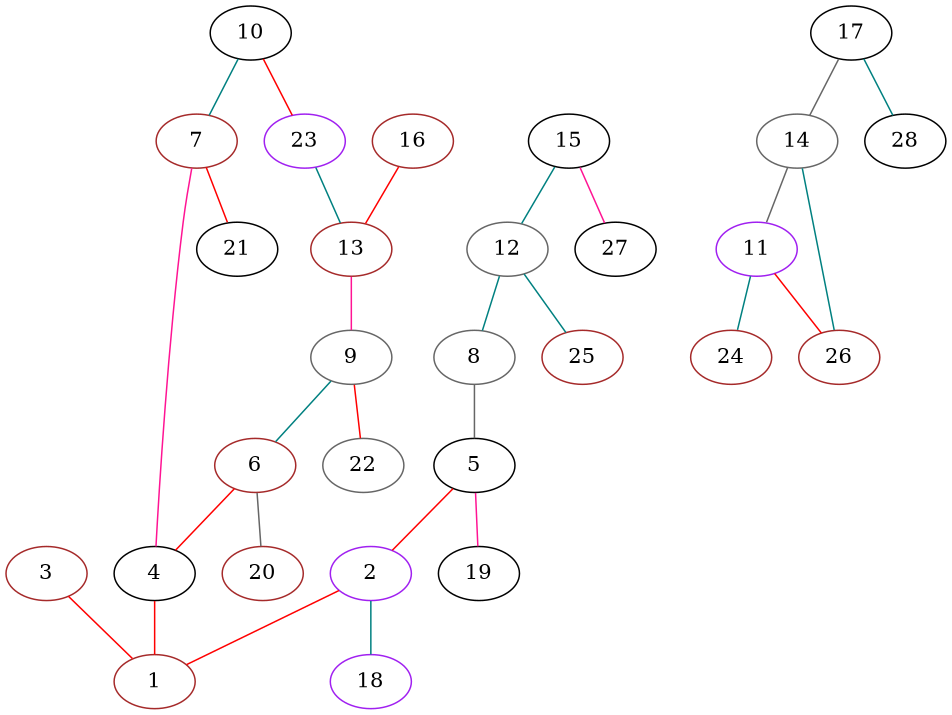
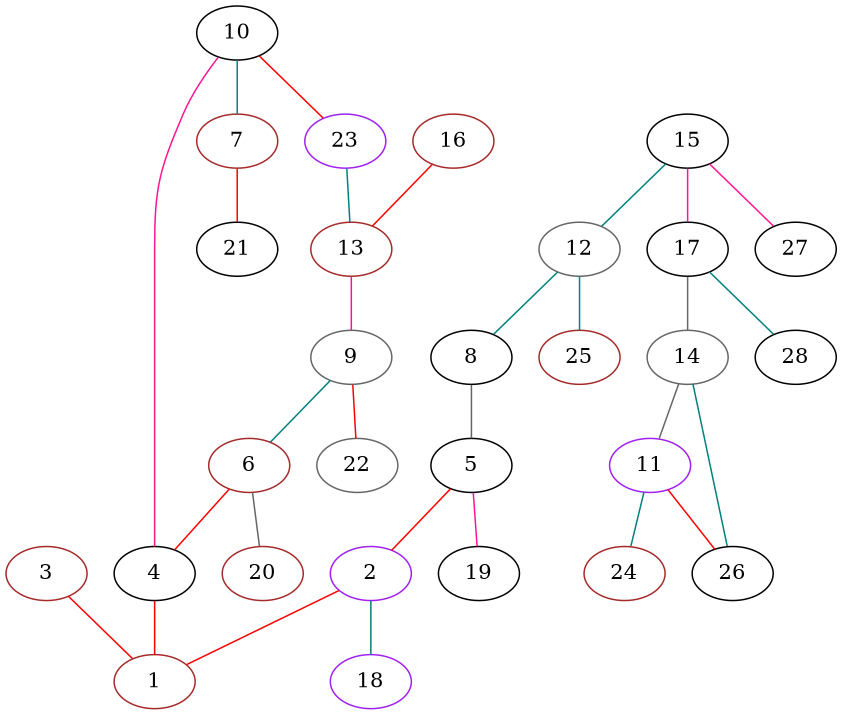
none -> (688, 195)
(169, 357) -> (155, 295)
(474, 357) -> (471, 357)
(839, 357) -> (733, 574)
